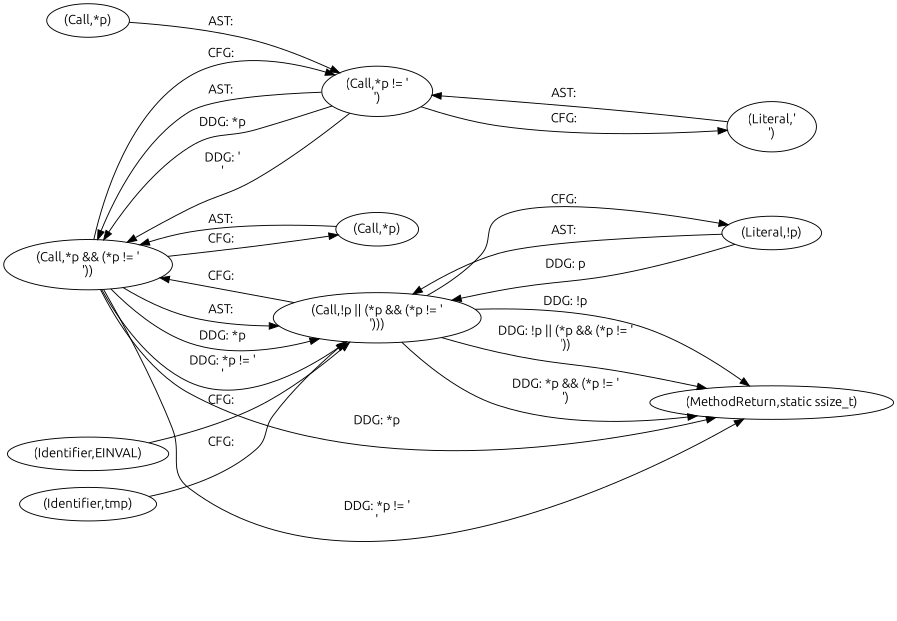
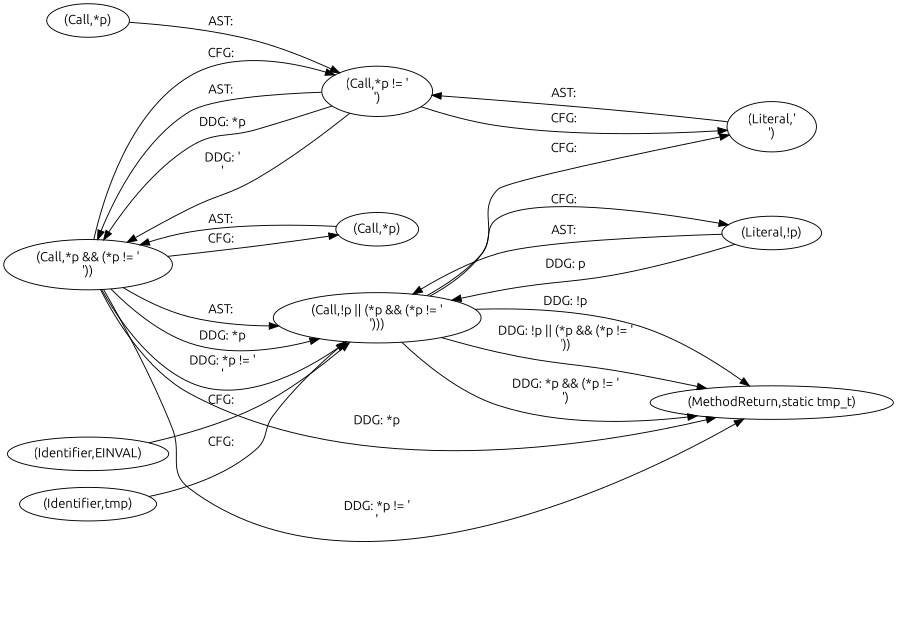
(232, 291) -> (542, 176)
(772, 403) -> (772, 403)
